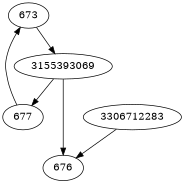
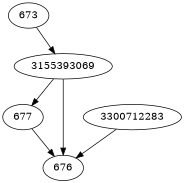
(6, 69) -> (41, 140)
(132, 117) -> (132, 117)
